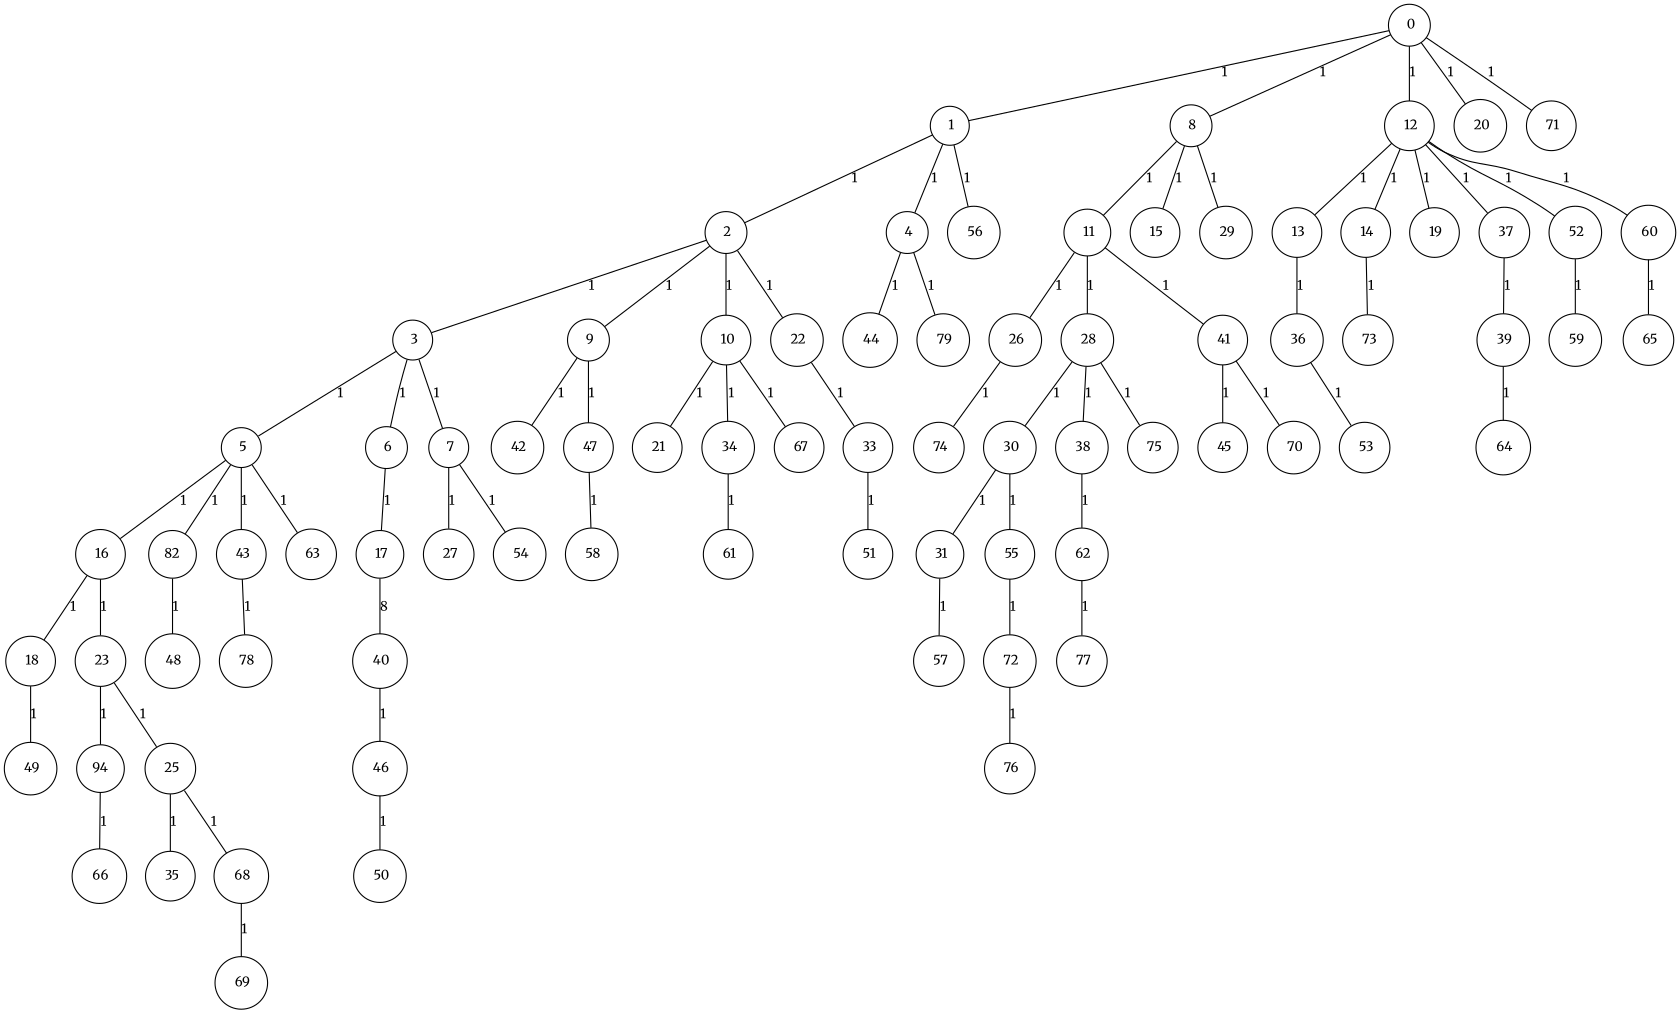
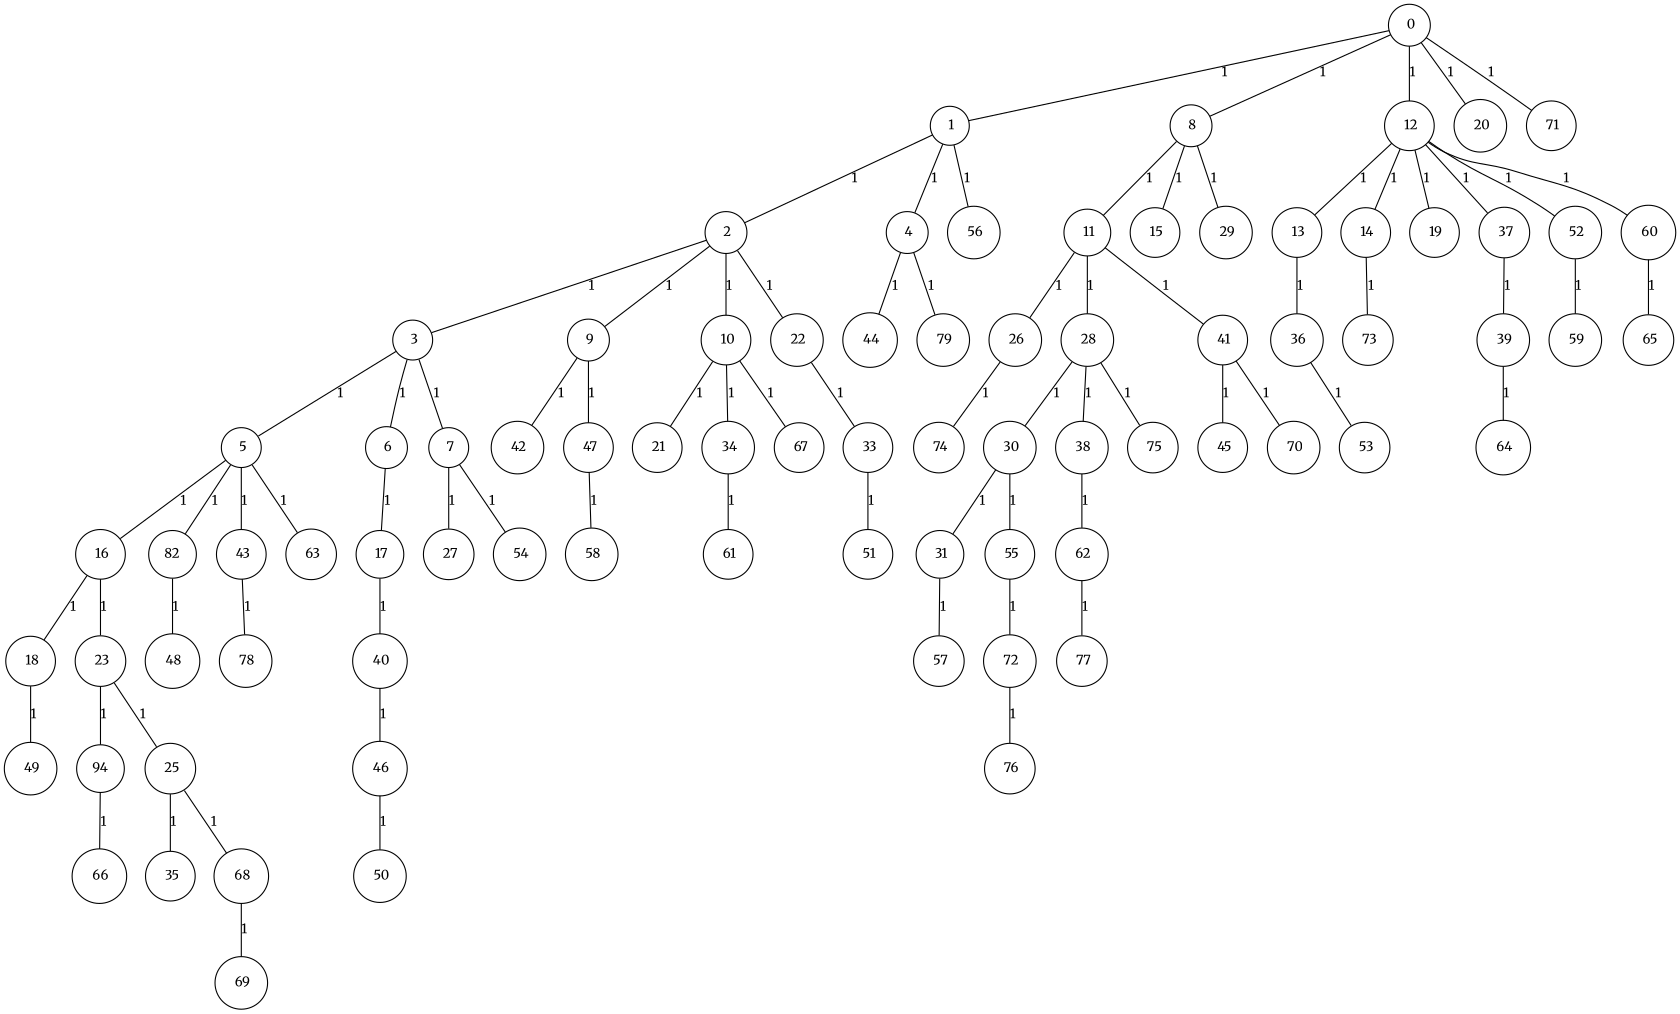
(384, 607) -> (383, 607)
